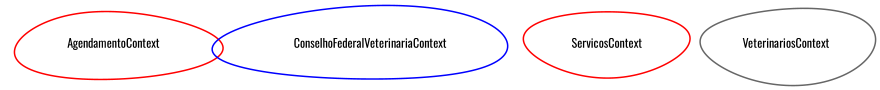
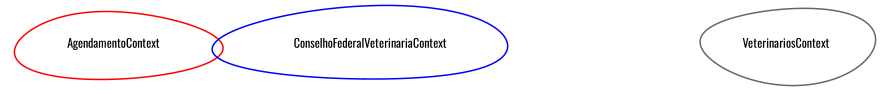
(607, 45) -> none
